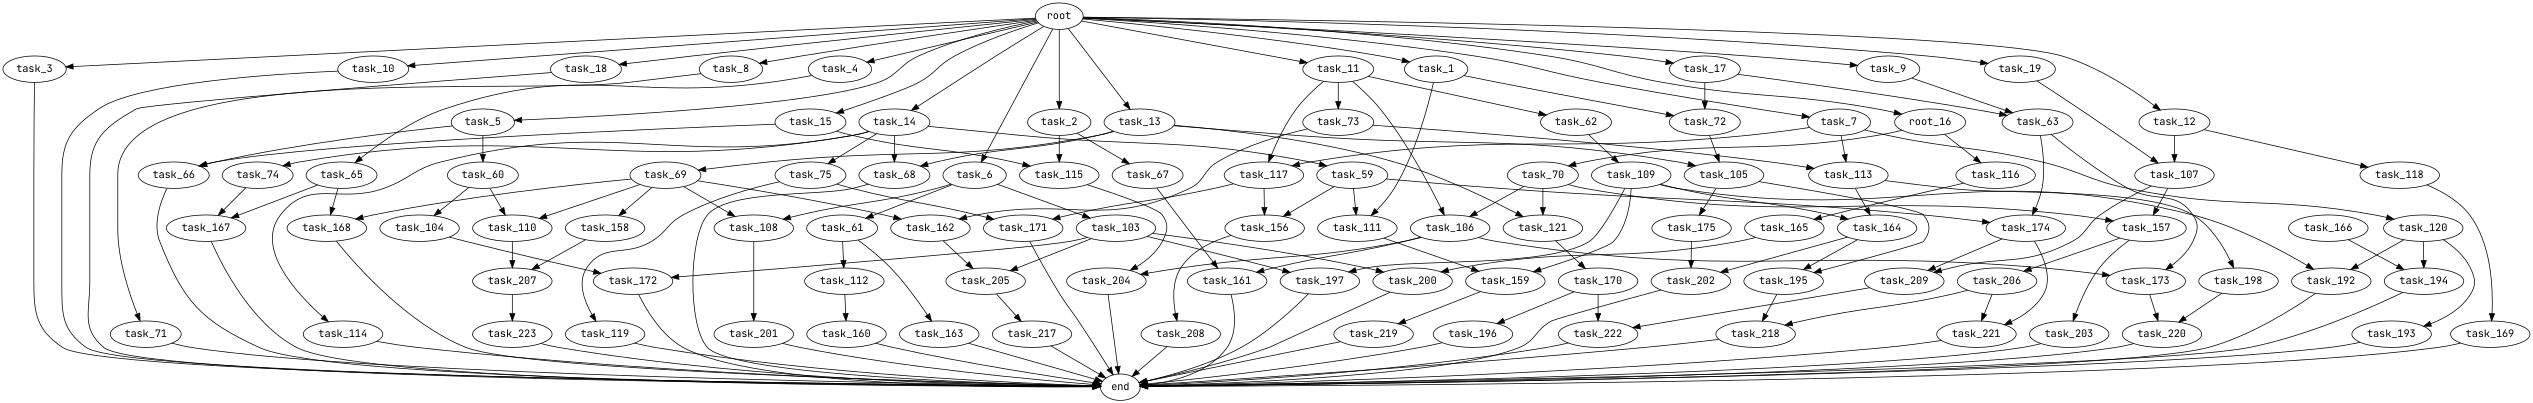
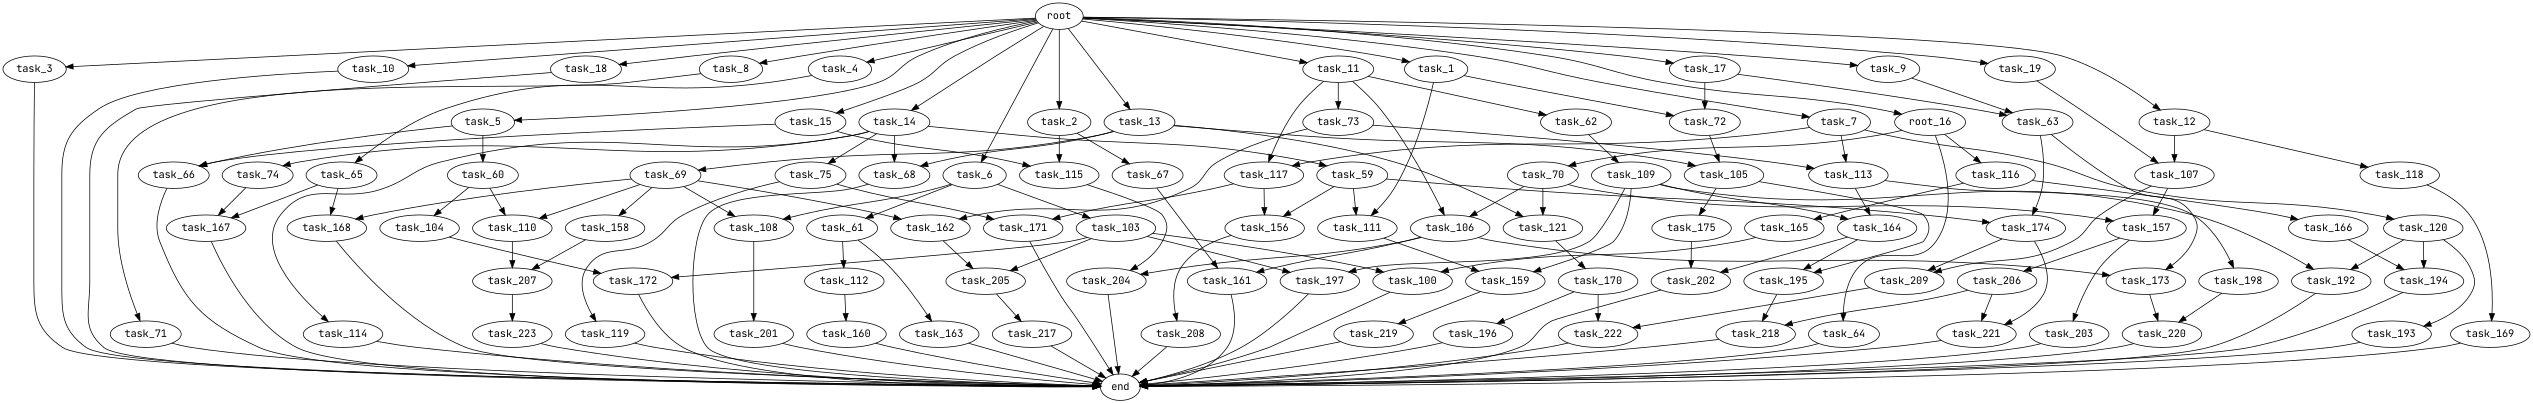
none -> (2123, 192)
(1413, 281) -> (1413, 281)
none -> (1844, 334)
